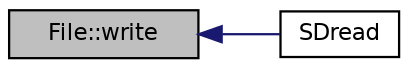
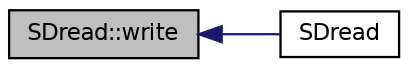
(104, 34) -> (104, 34)
